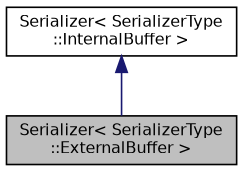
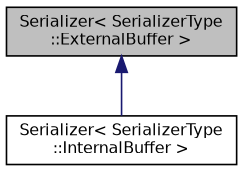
(122, 94) -> (122, 94)
